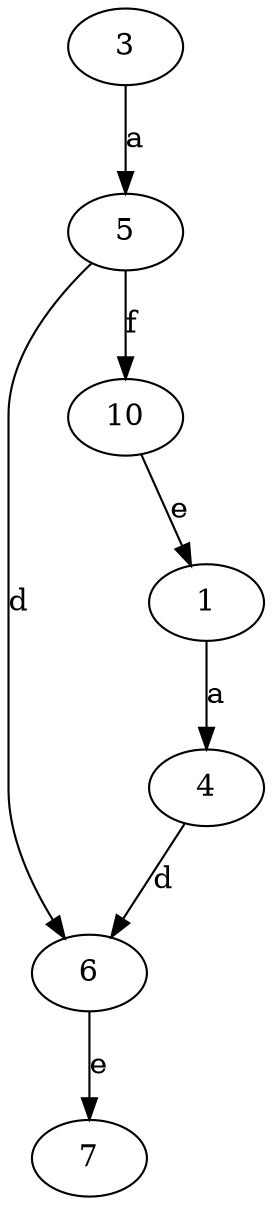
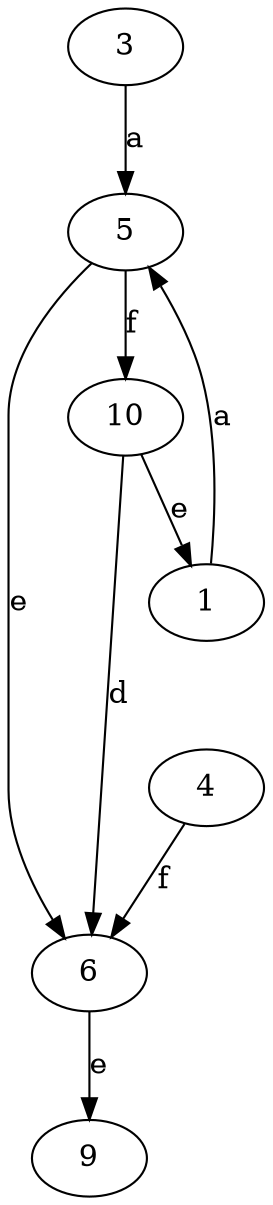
(19, 603) -> (19, 603)
none -> (108, 684)
(207, 684) -> (210, 420)
(164, 880) -> (164, 880)
(89, 1158) -> (89, 1158)
